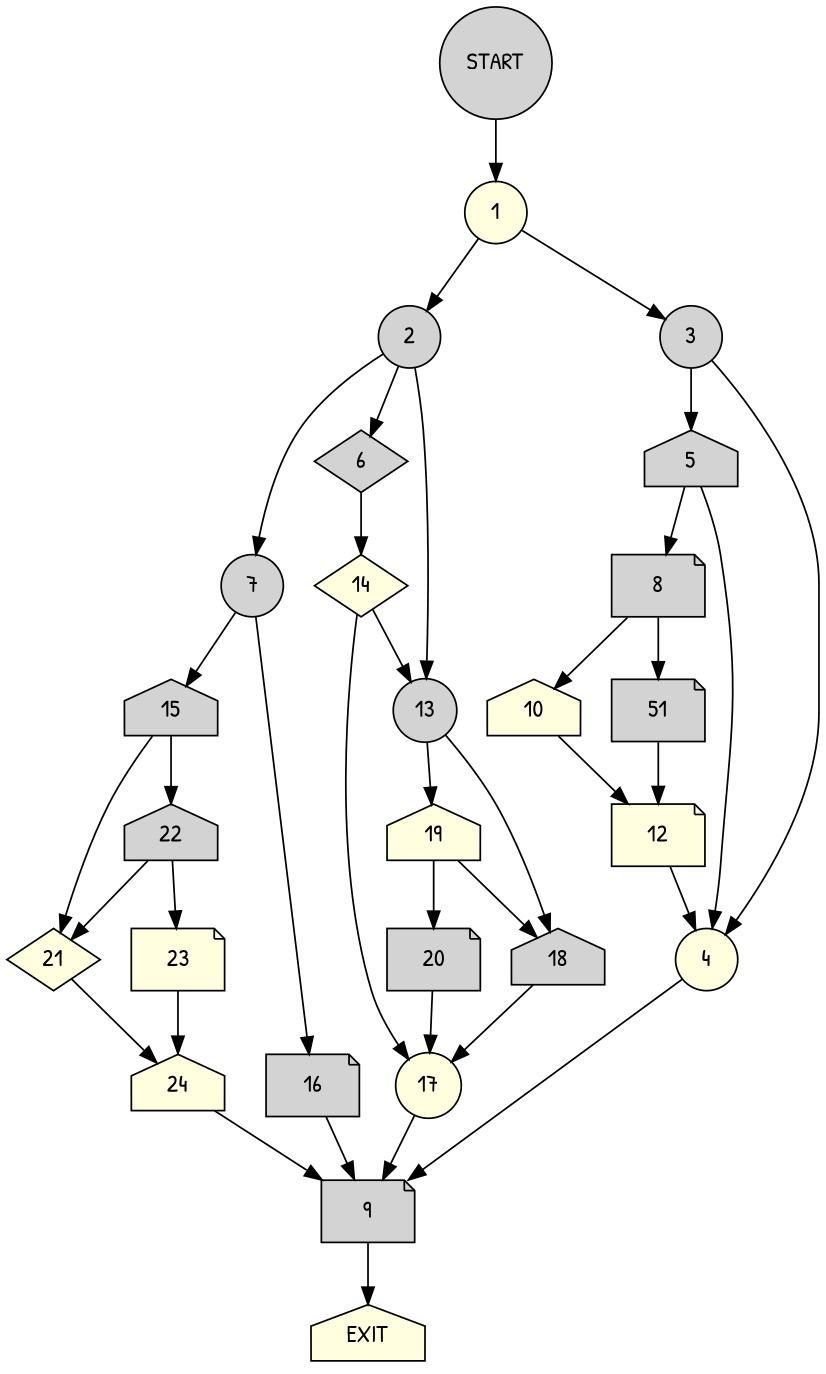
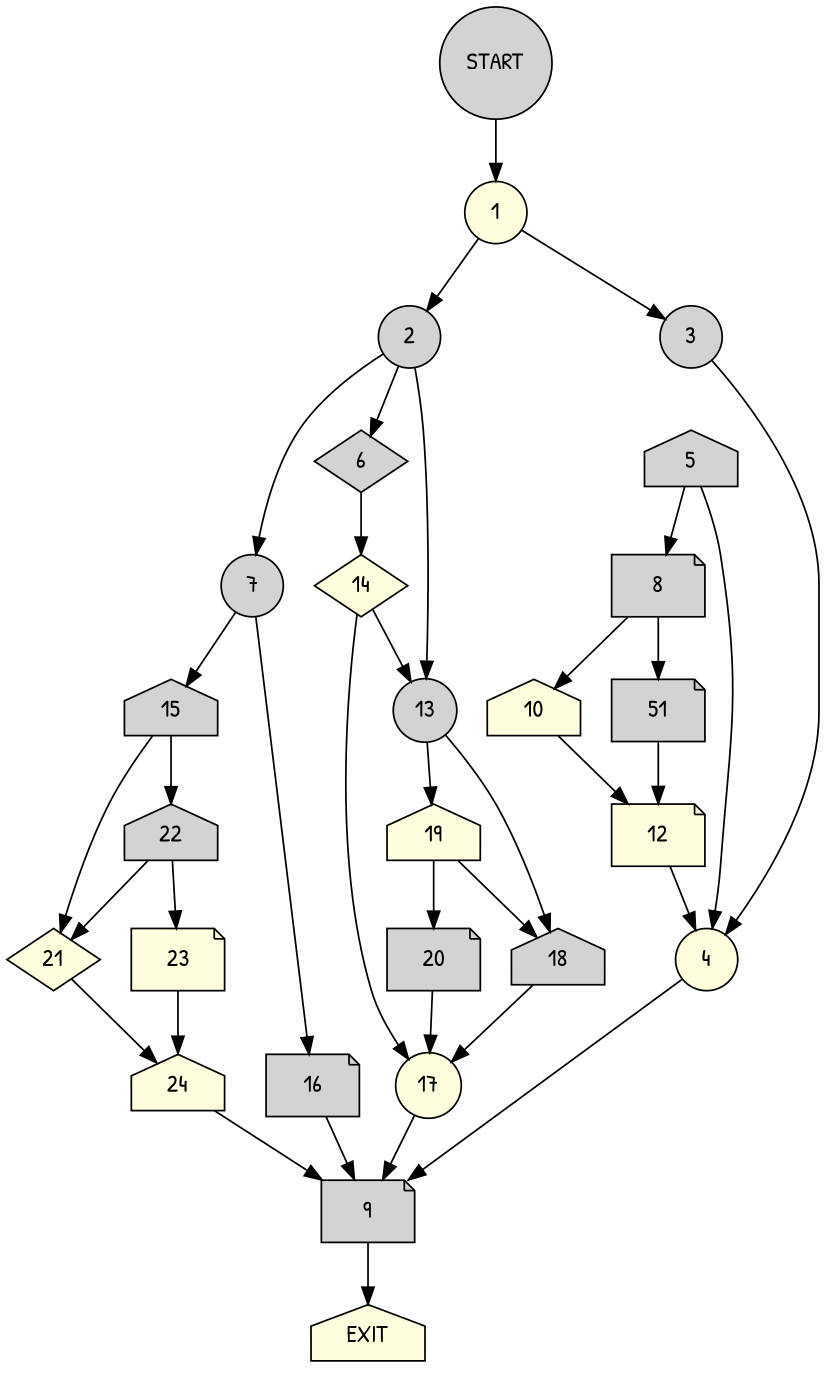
(691, 391) -> none
